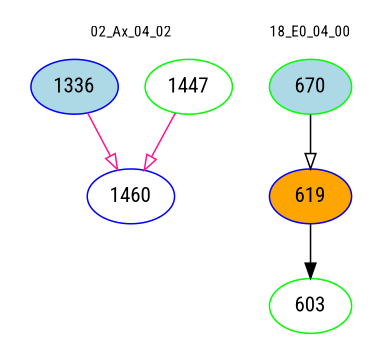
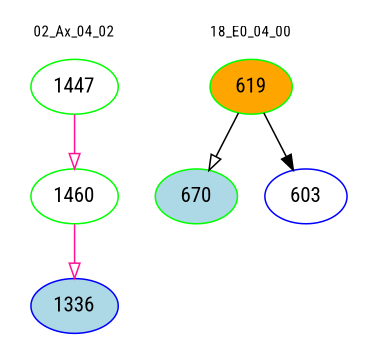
(99, 134) -> (75, 244)
(311, 134) -> (227, 135)
(131, 196) -> (75, 196)
(311, 196) -> (251, 87)
(311, 306) -> (306, 196)
